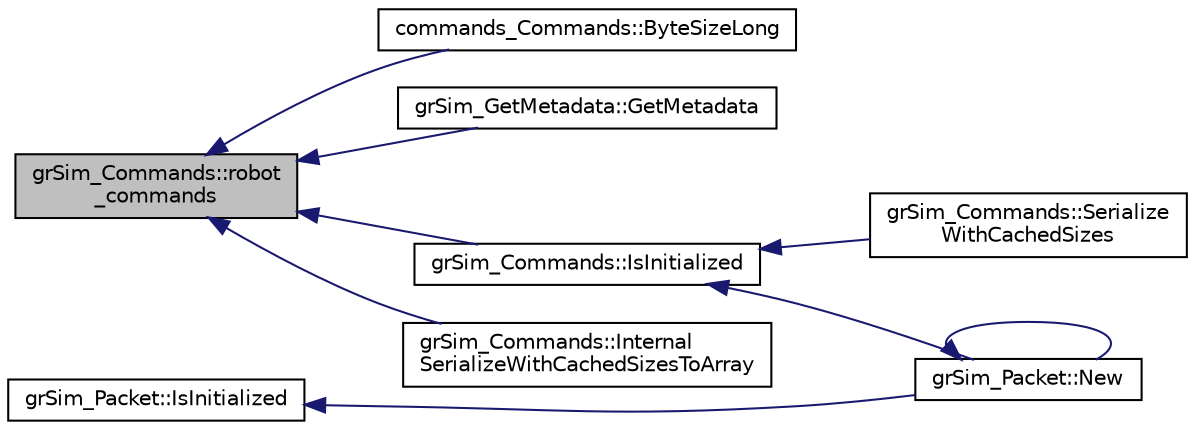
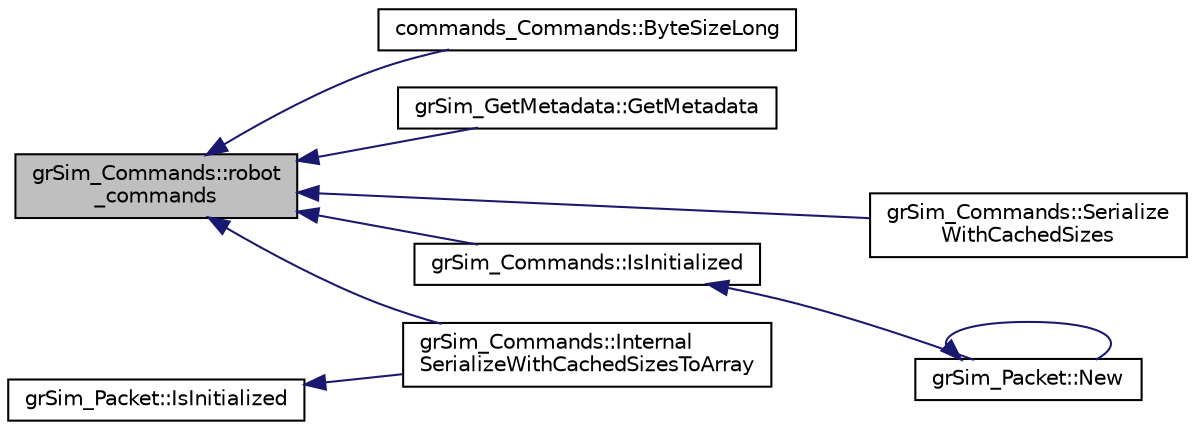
(825, 243) -> (594, 206)
(621, 412) -> (364, 378)
